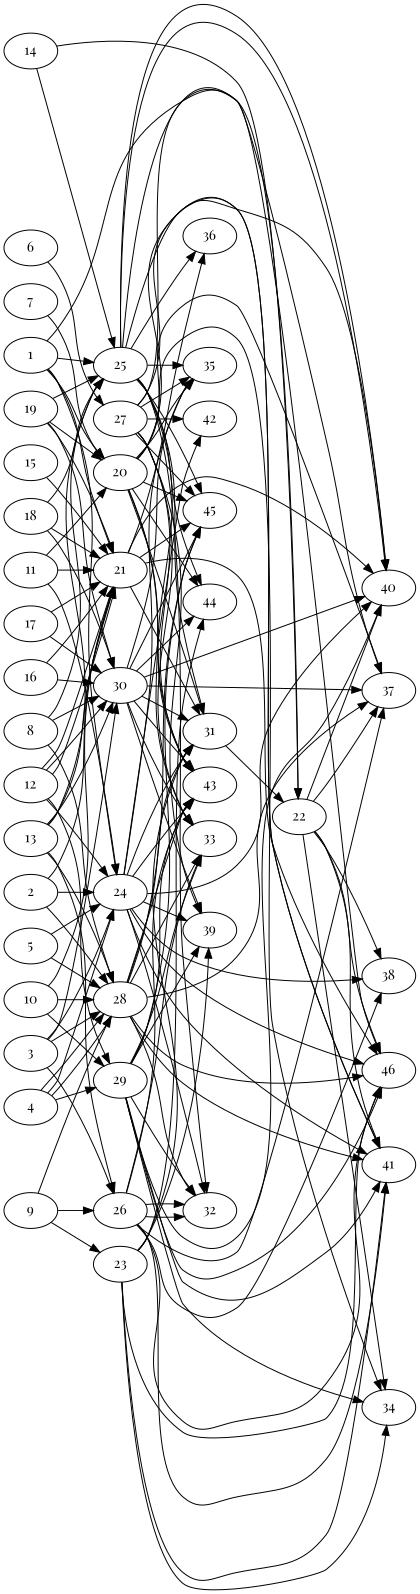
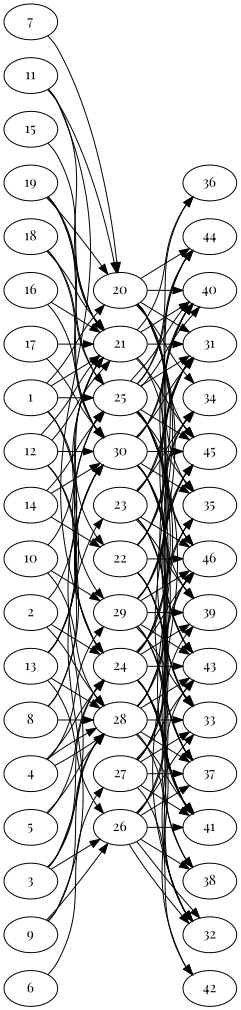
none -> (71, 481)
none -> (165, 607)
(251, 770) -> (165, 457)
